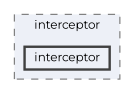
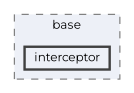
(67, 26) -> (67, 26)
